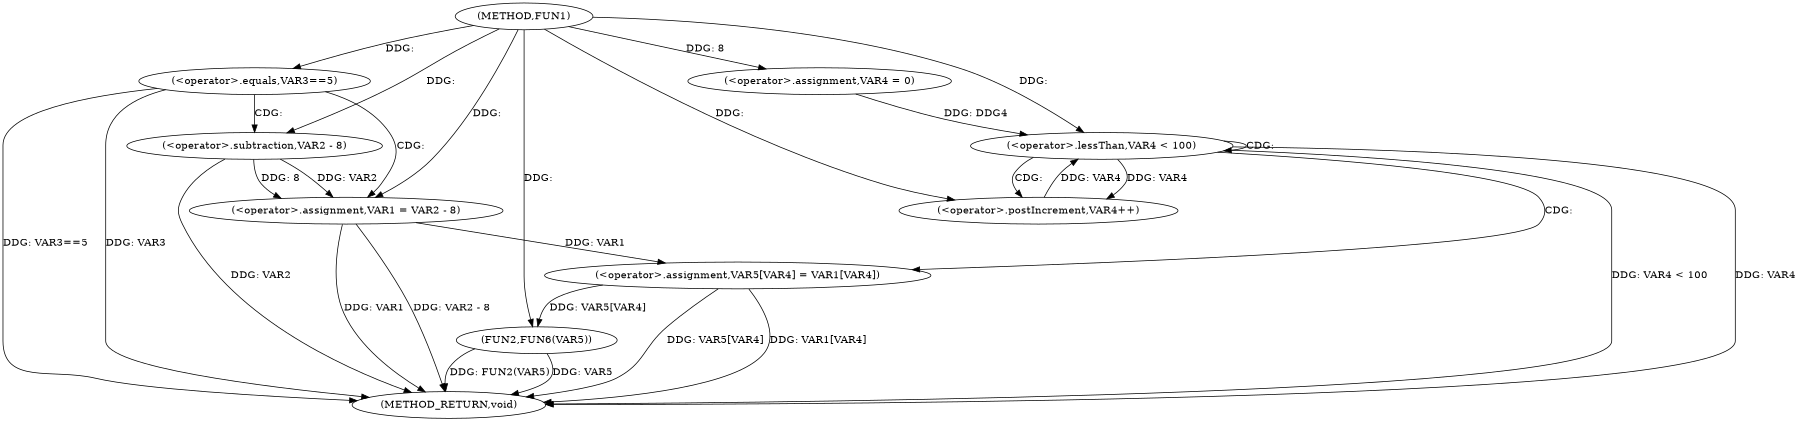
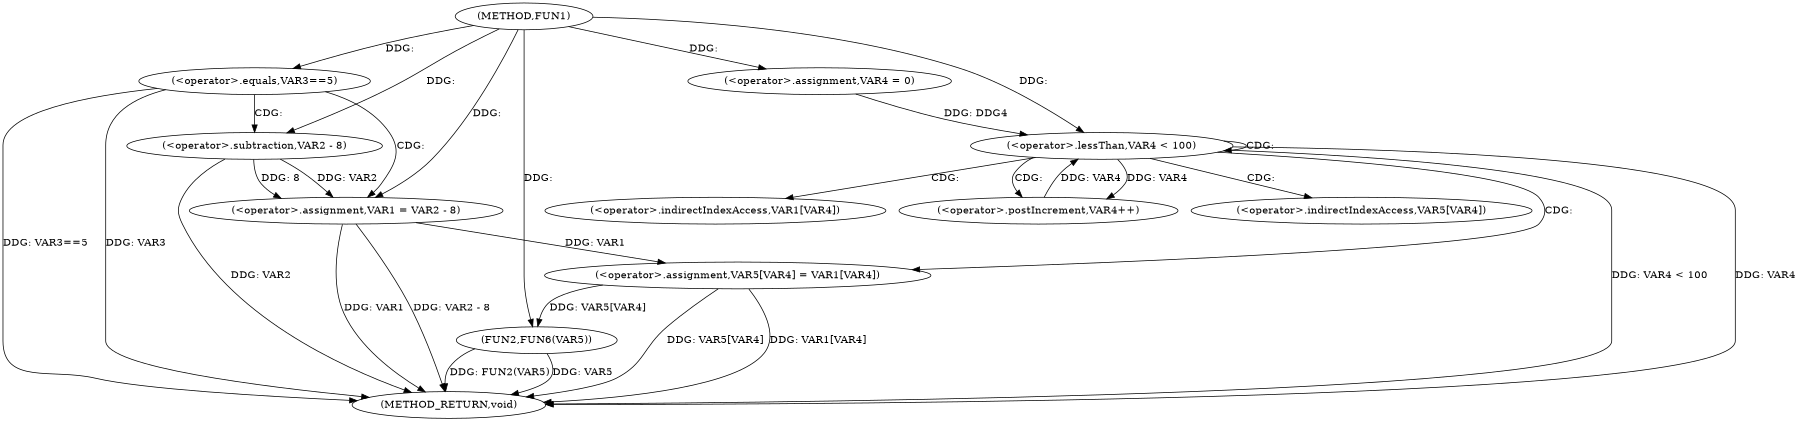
(705, 49) -> (705, 49)
(740, 129) -> none
none -> (715, 211)
none -> (1362, 211)
